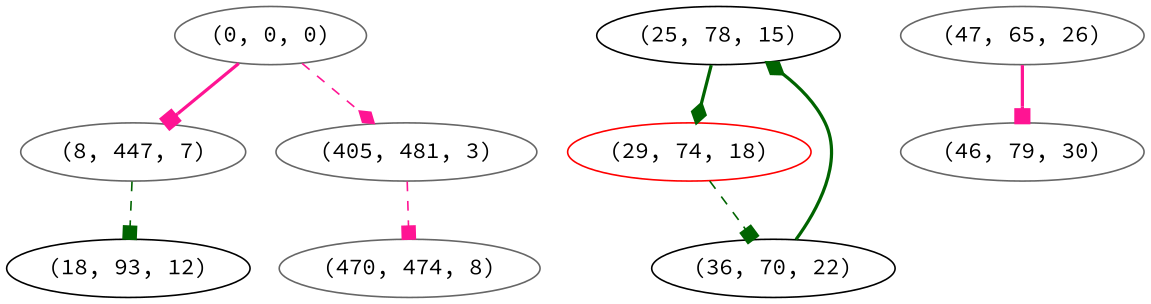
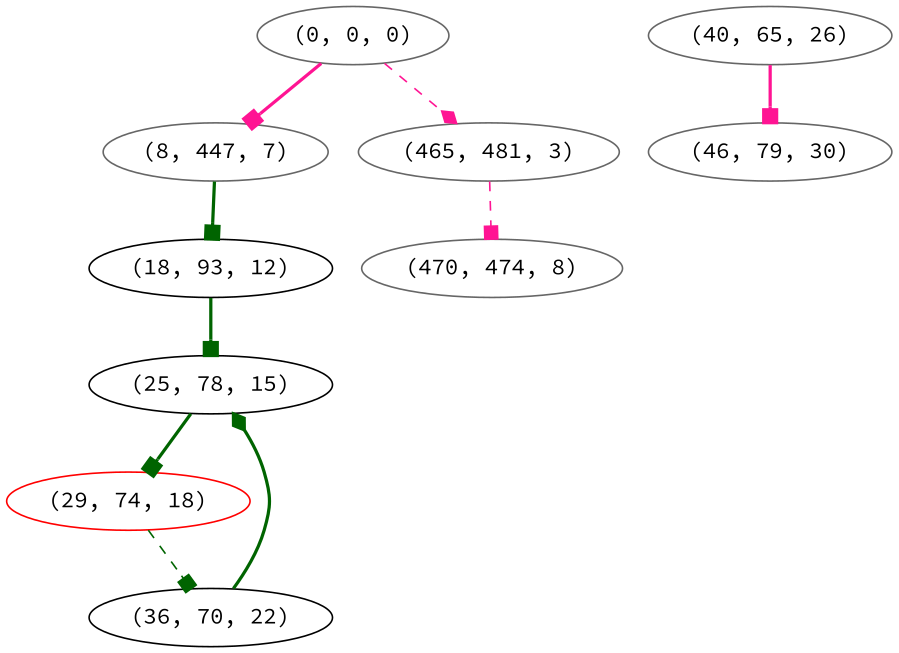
(1022, 36) -> (770, 36)
(706, 84) -> (174, 436)
(406, 152) -> (489, 152)
(131, 202) -> (214, 202)
none -> (211, 319)
